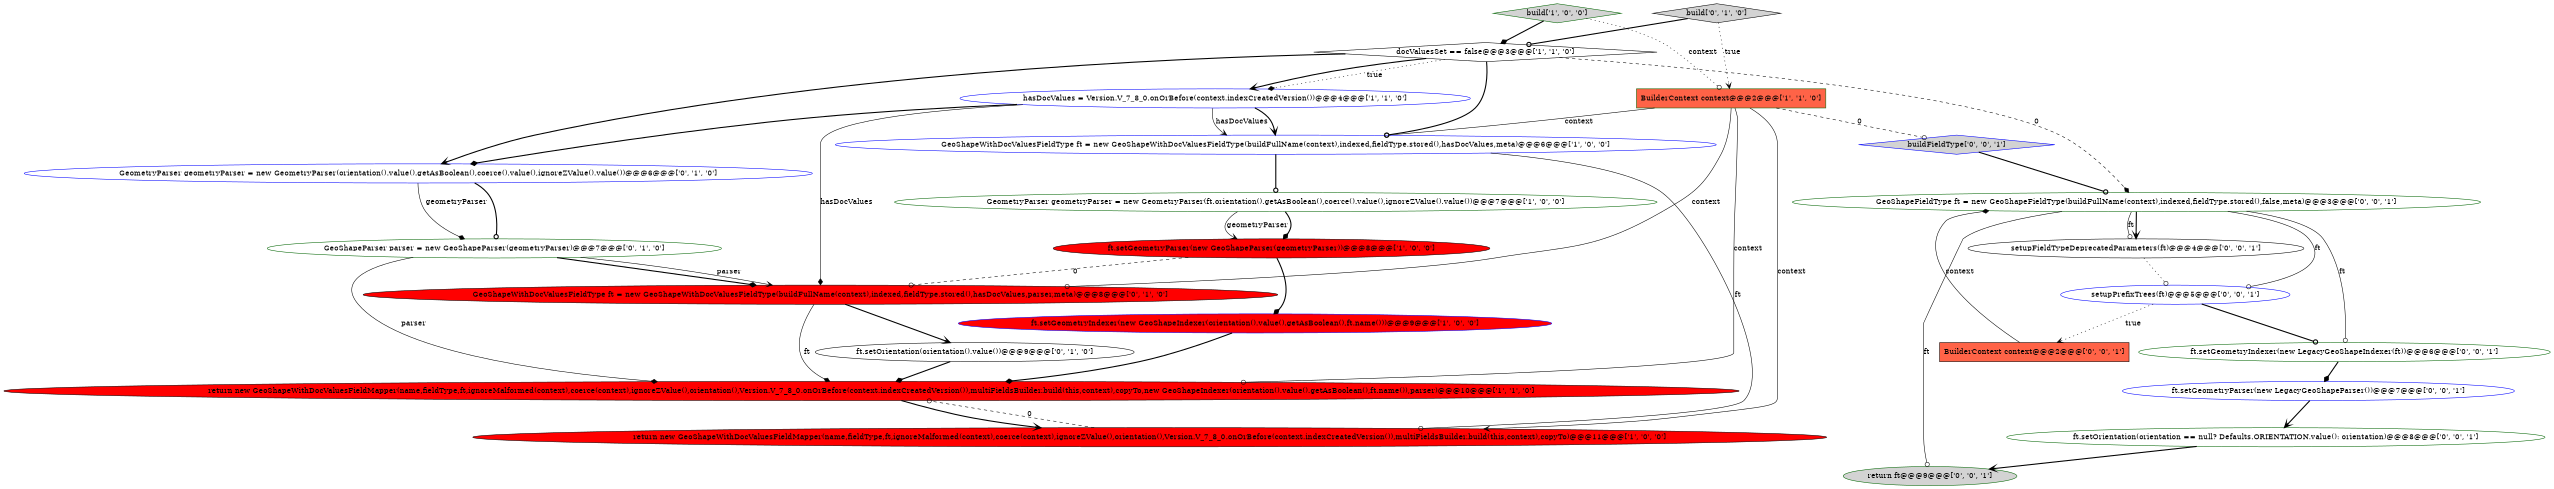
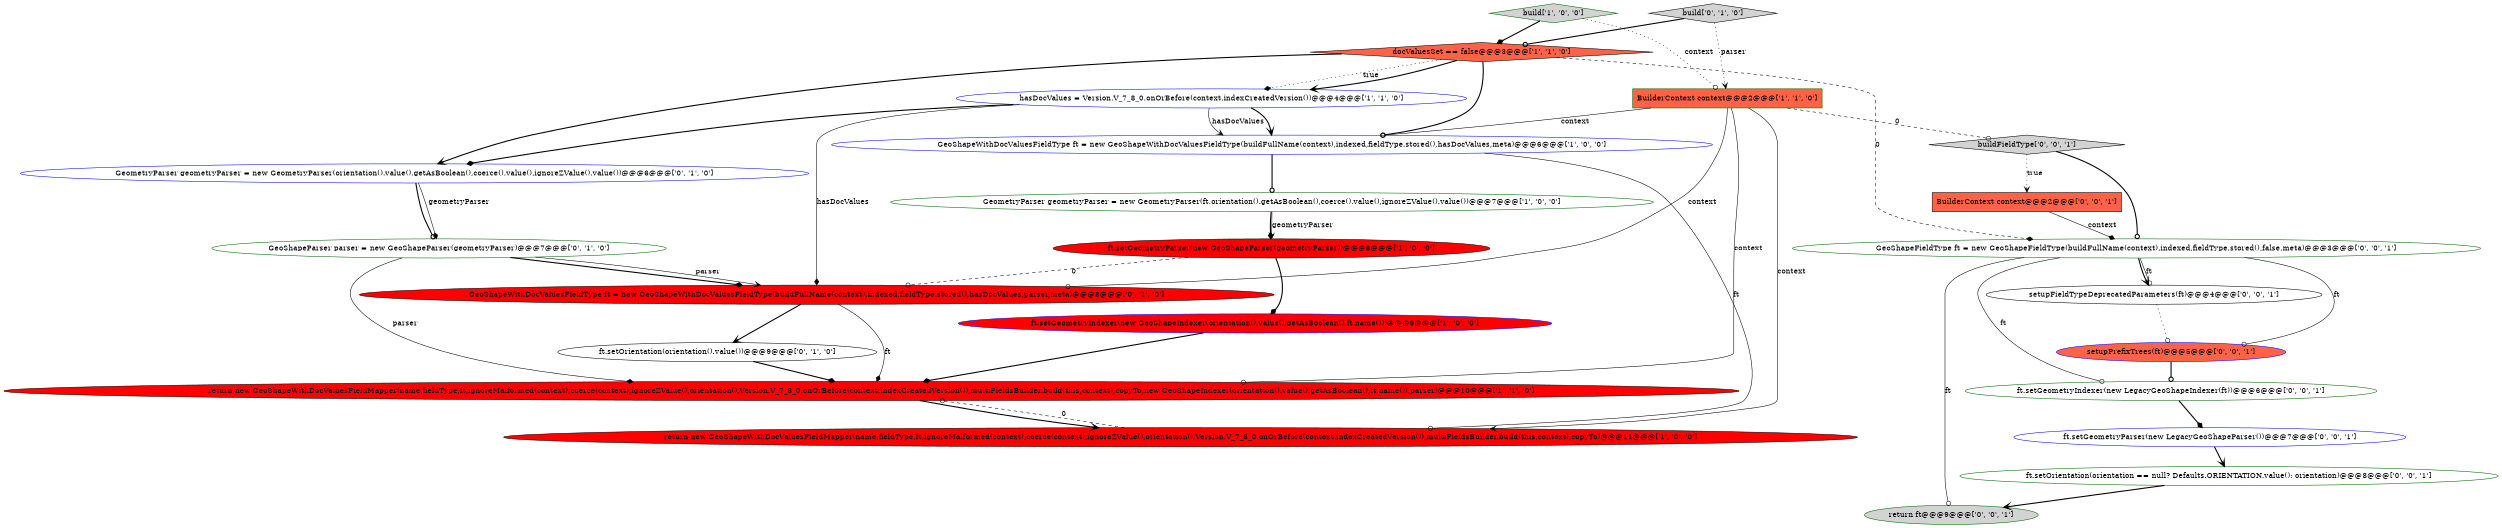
(1485, 52) -> (1482, 52)
(1733, 52) -> (1734, 52)
(1957, 145) -> (2027, 145)
(2175, 295) -> (2171, 352)
(2108, 322) -> (2027, 171)
